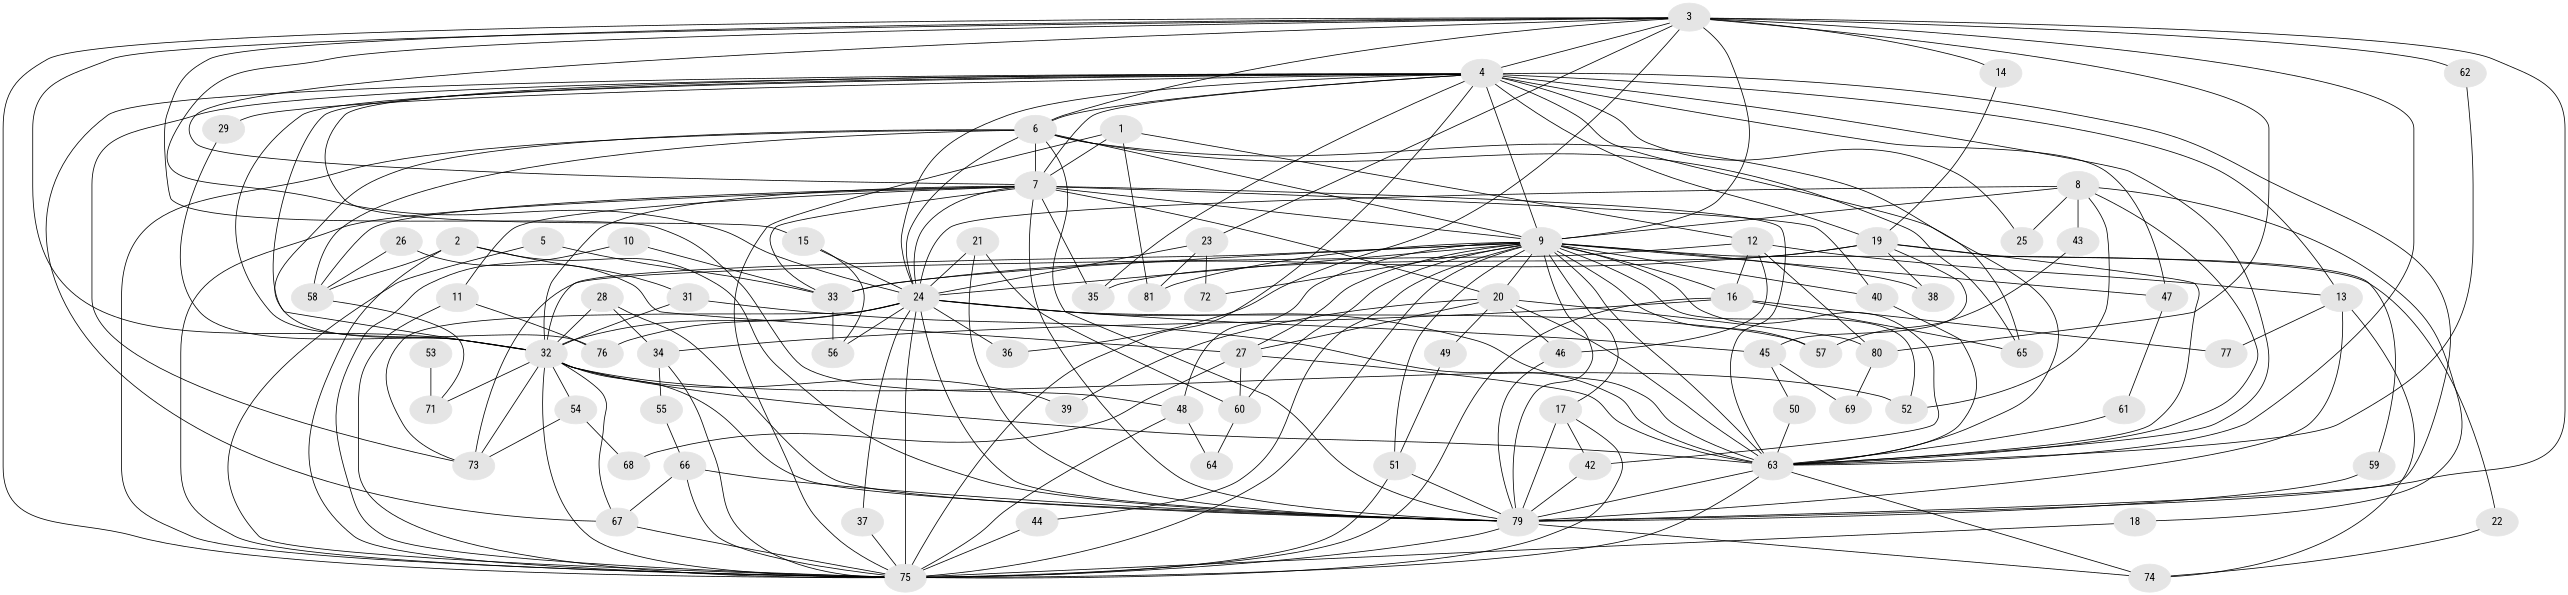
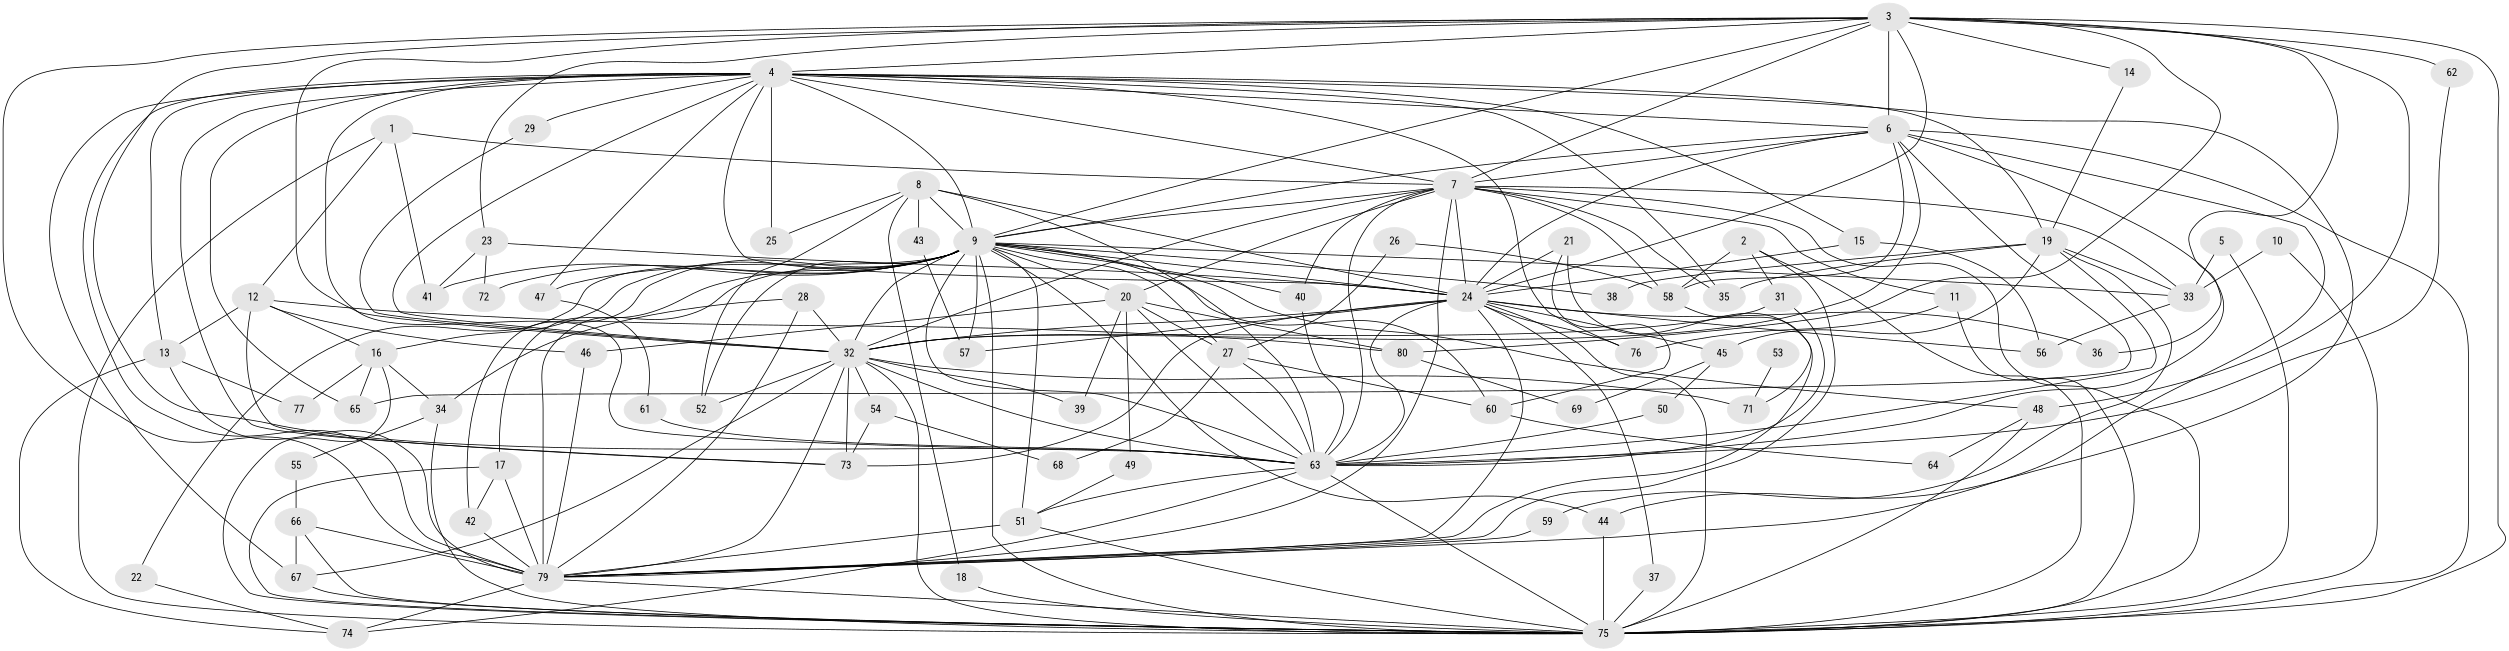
(1149, 298) -> (428, 298)
(1099, 357) -> (2017, 120)
(1645, 494) -> (1165, 484)
